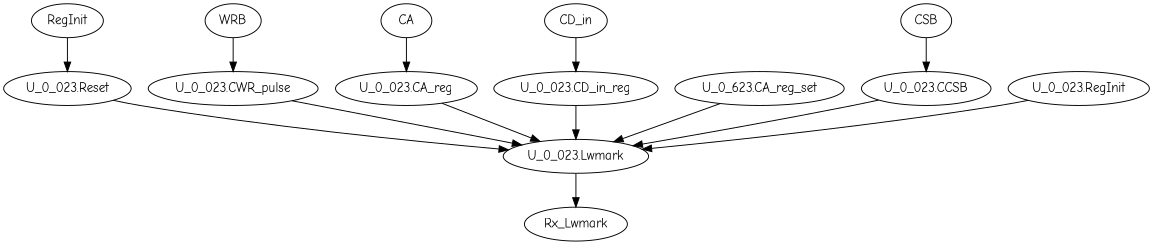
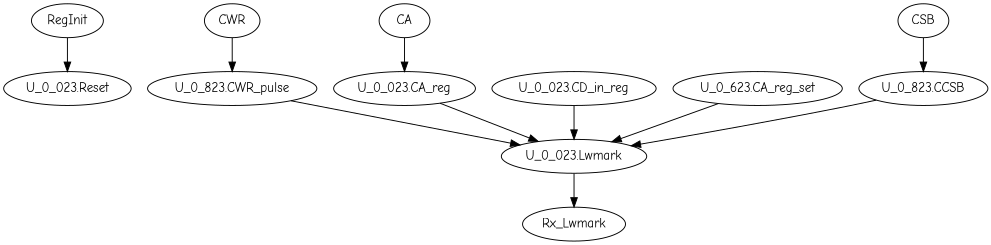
(233, 21) -> (232, 21)
(576, 21) -> none
(233, 89) -> (232, 89)
(926, 89) -> (923, 89)
(1079, 89) -> none
(306, 129) -> none
